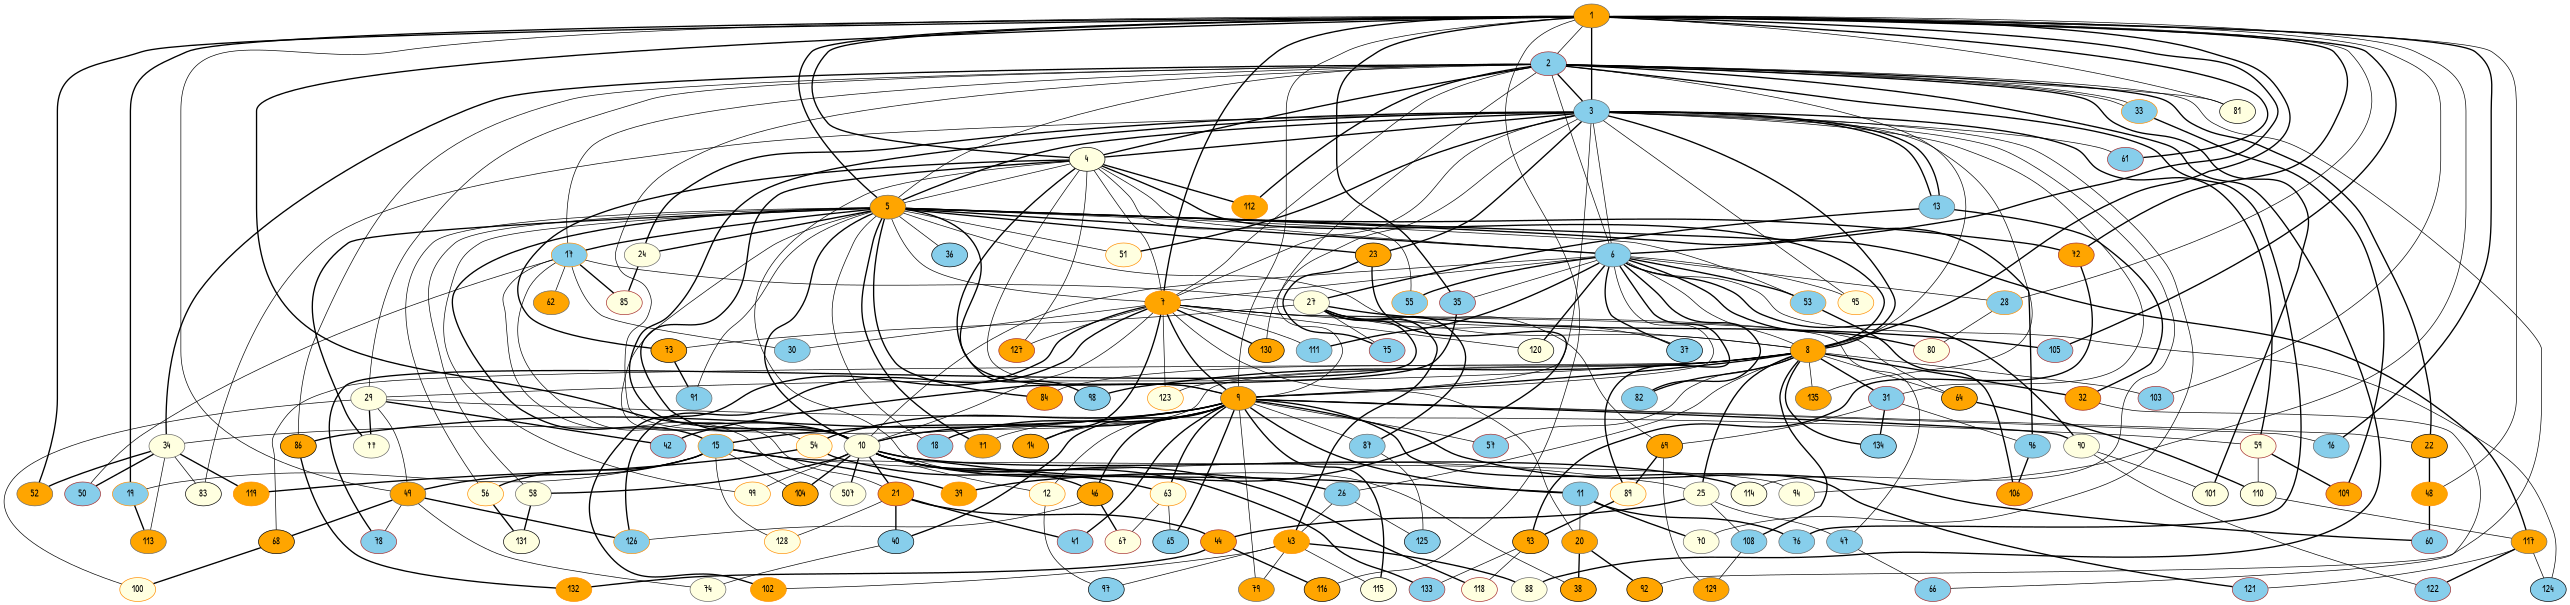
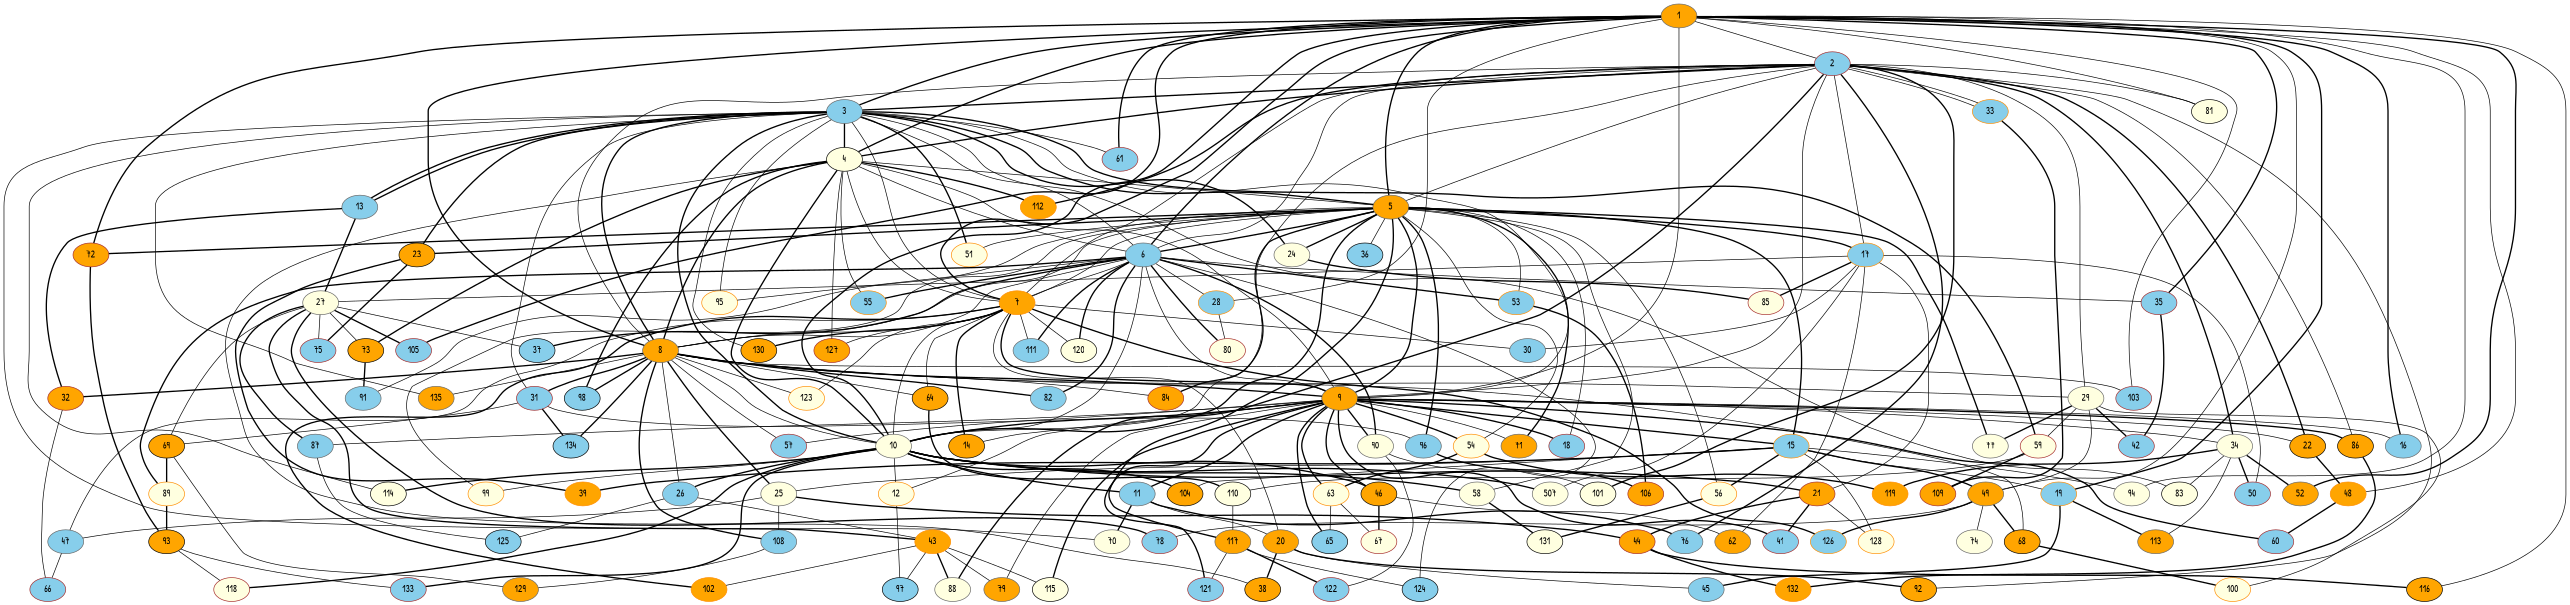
(867, 526) -> (1591, 512)
(896, 542) -> none
none -> (1706, 590)
